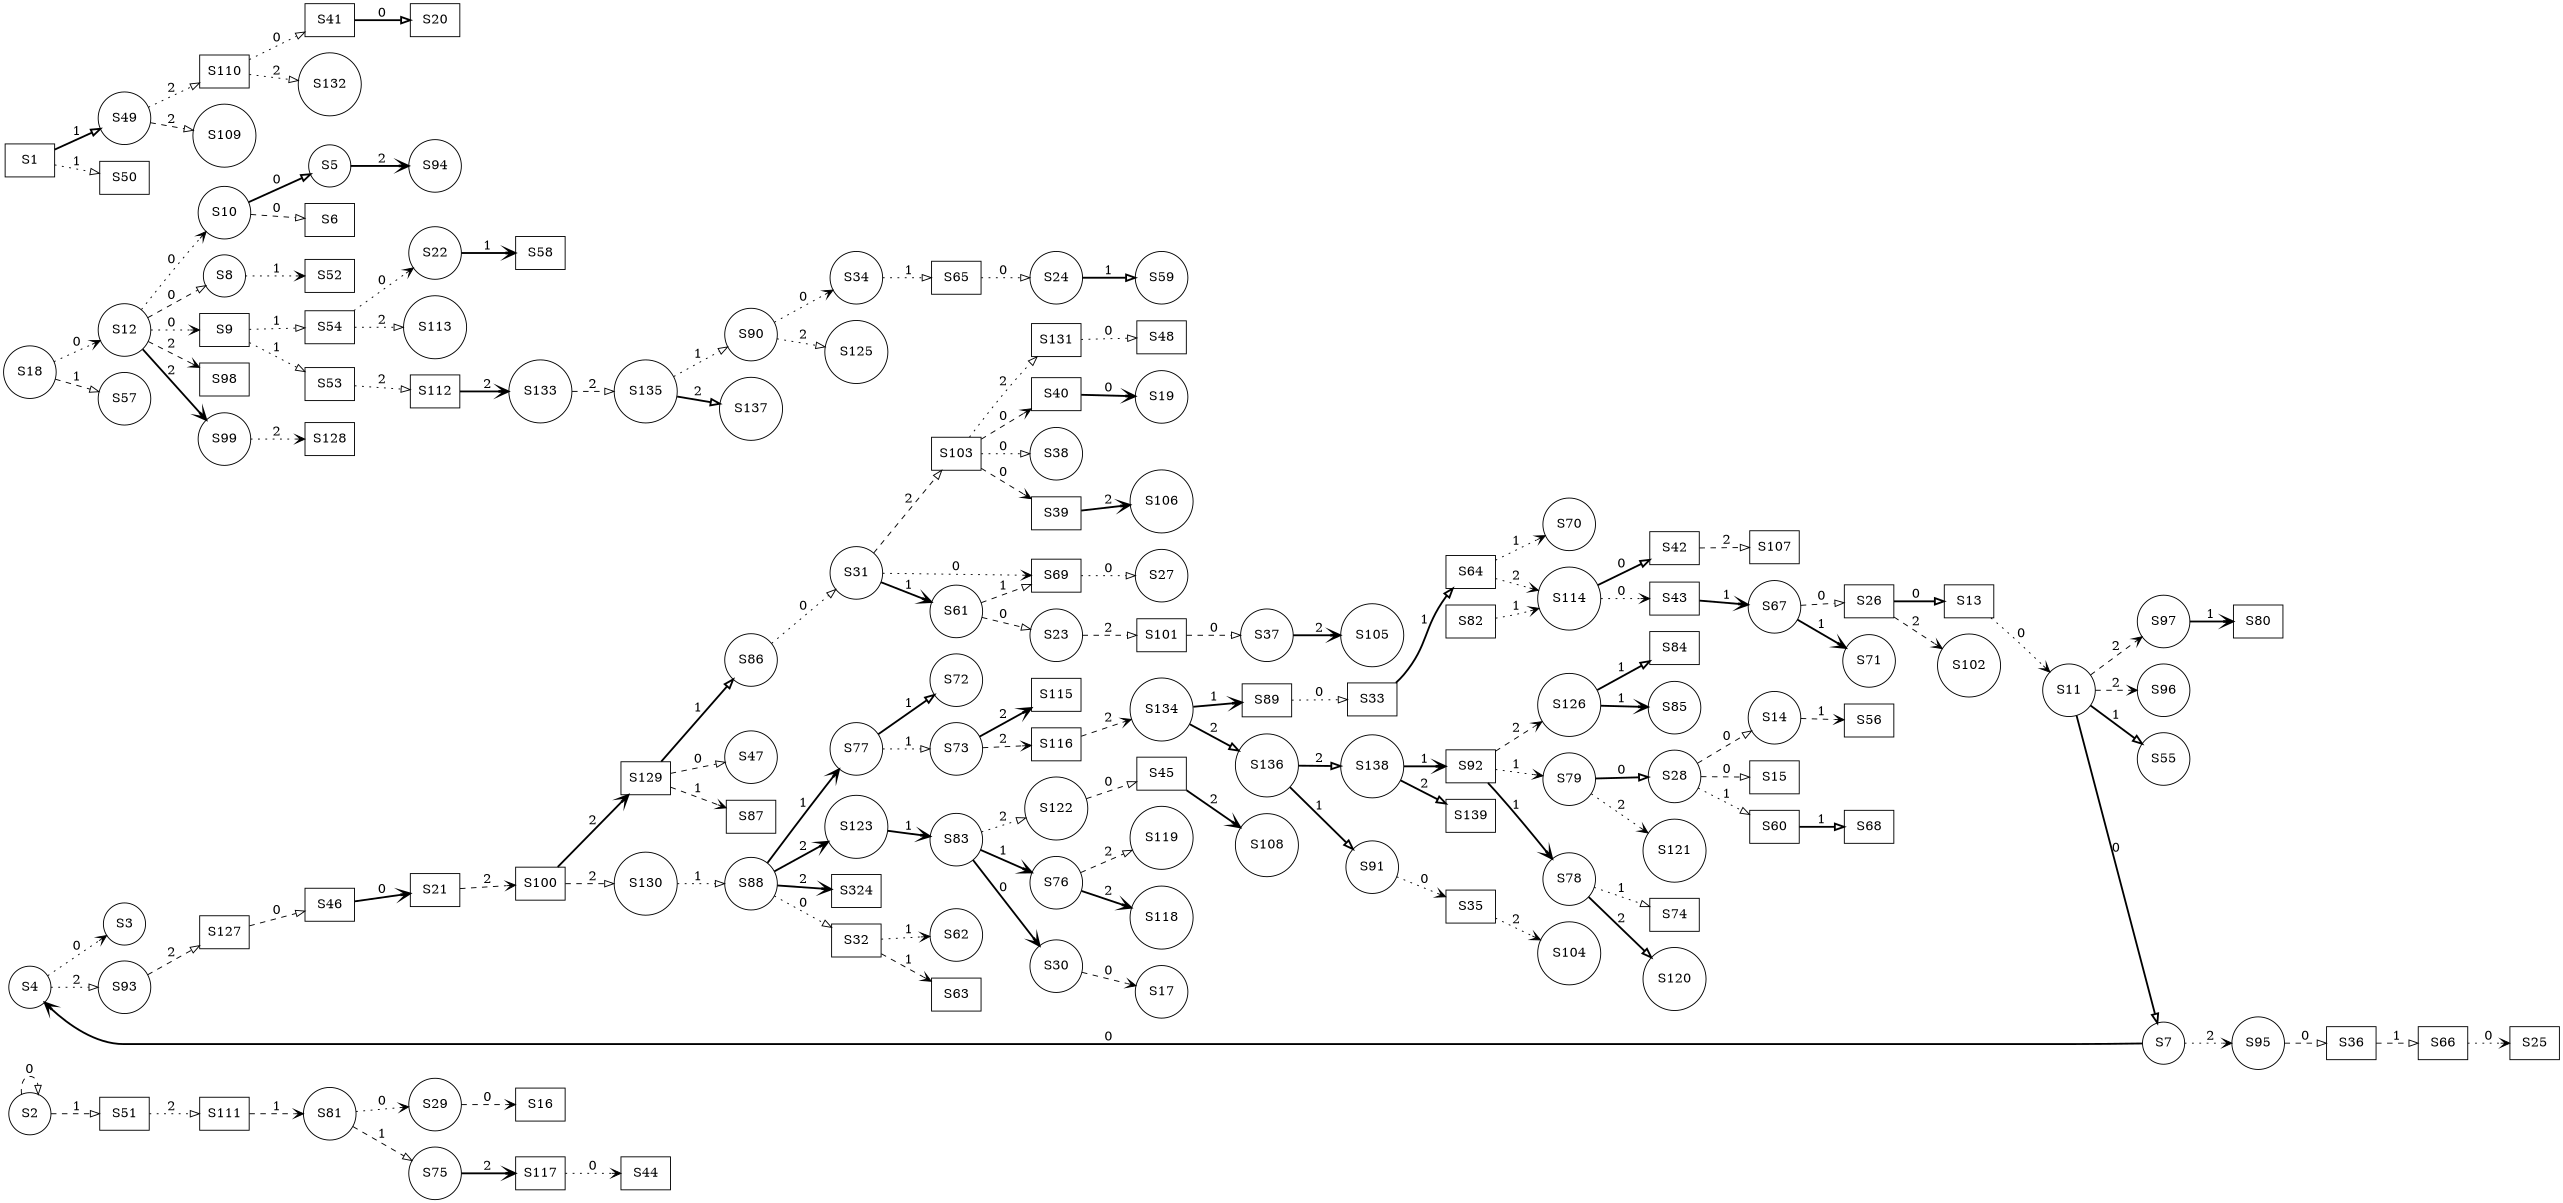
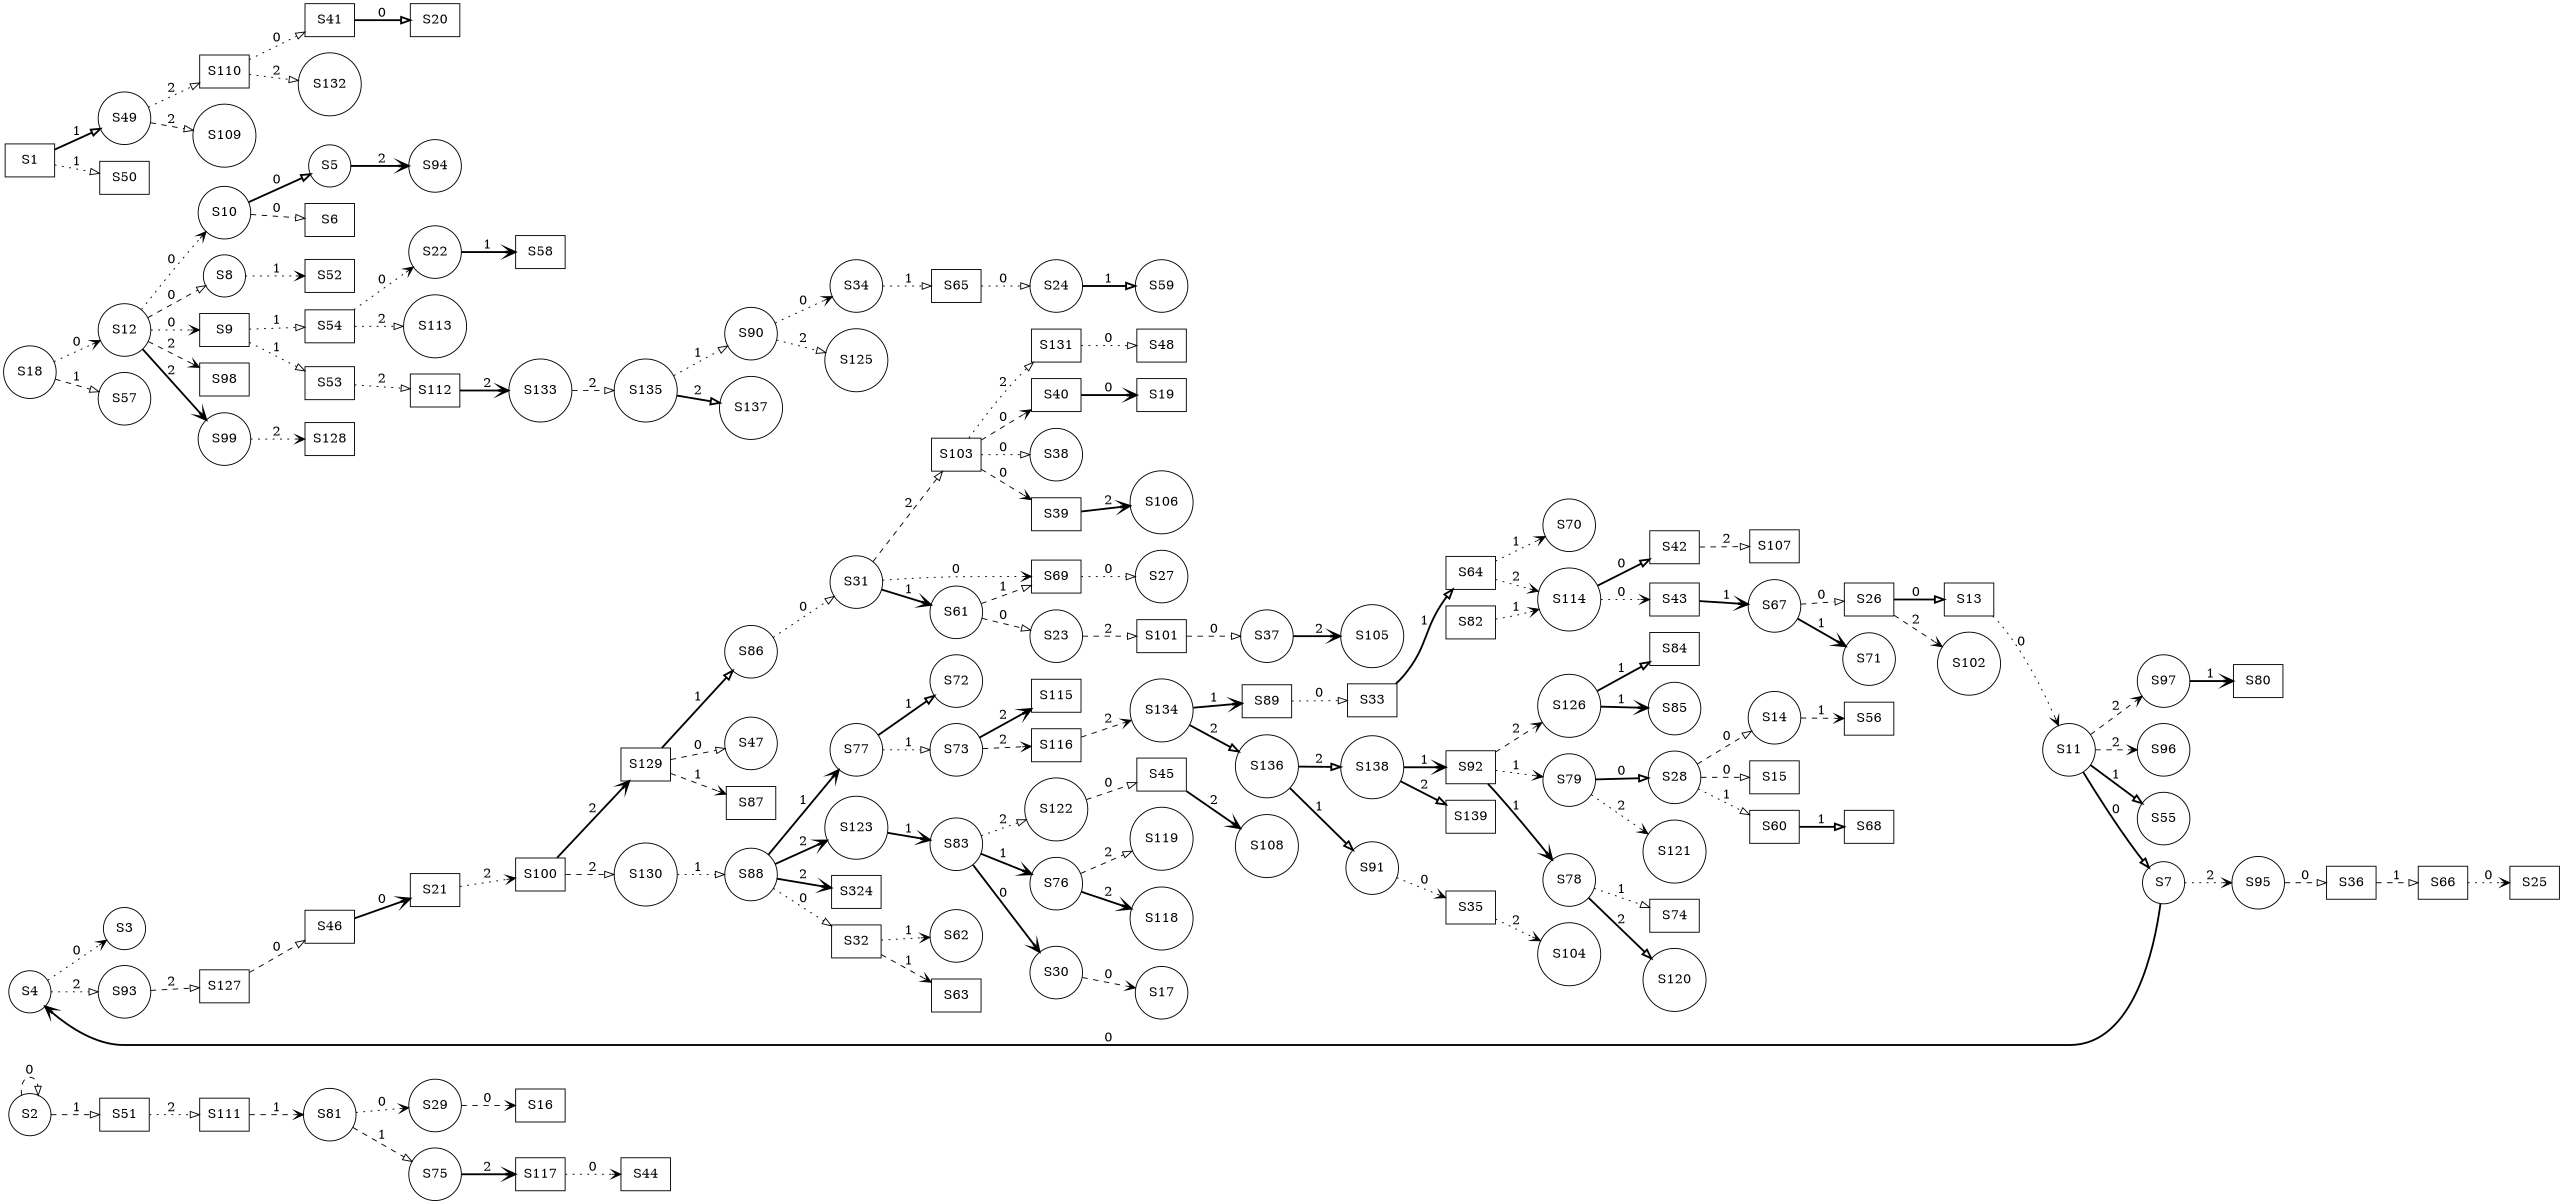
(1162, 397) -> (1162, 395)
(483, 887) -> (483, 883)
